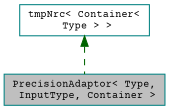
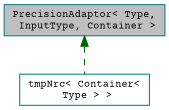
(85, 60) -> (85, 60)
